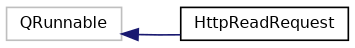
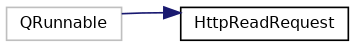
(159, 35) -> (143, 13)
